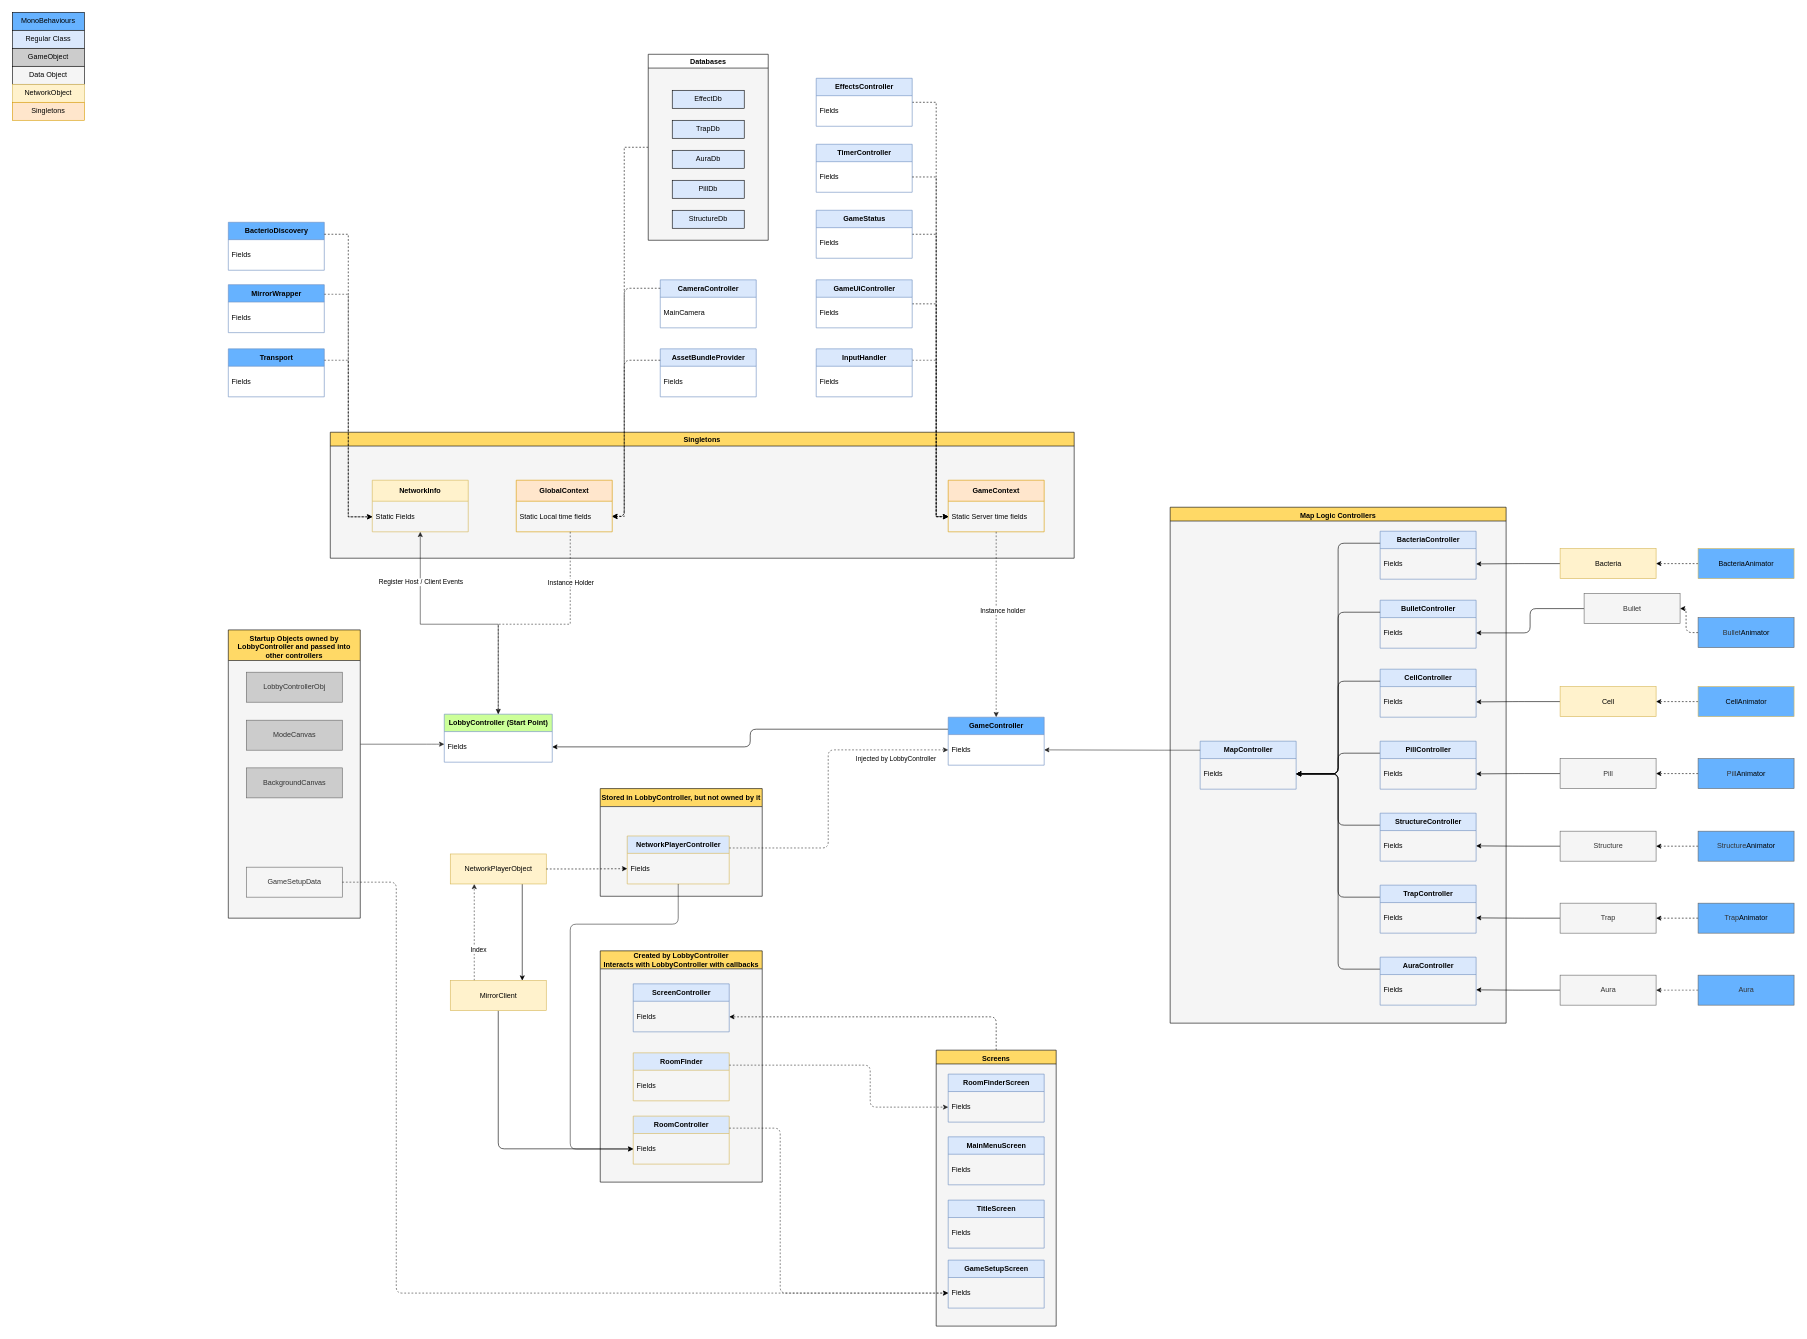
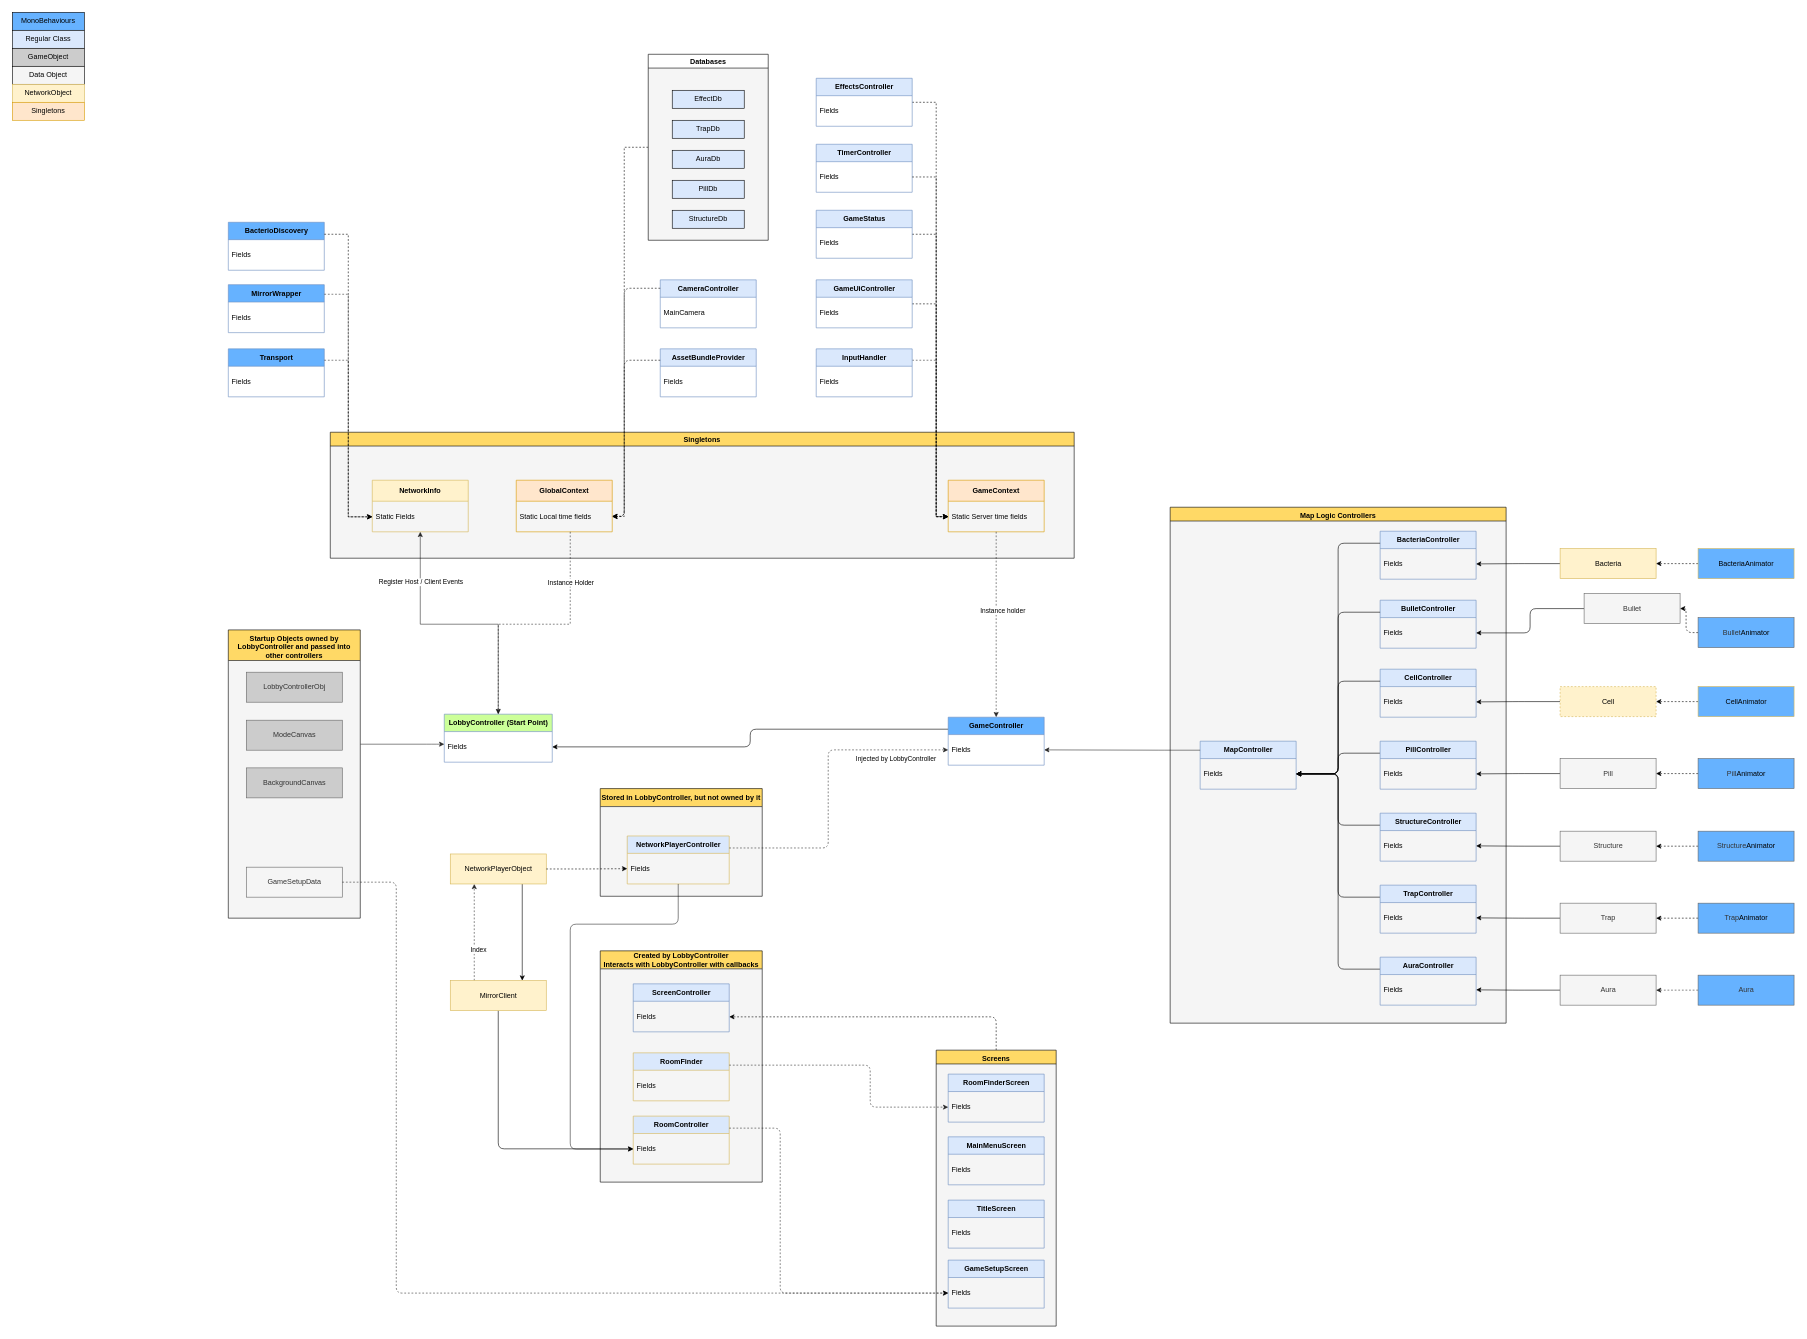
(1608, 702) -> (1608, 702)
